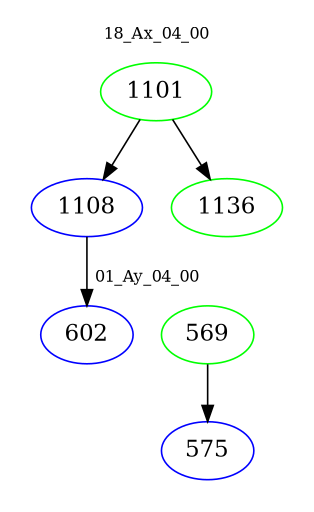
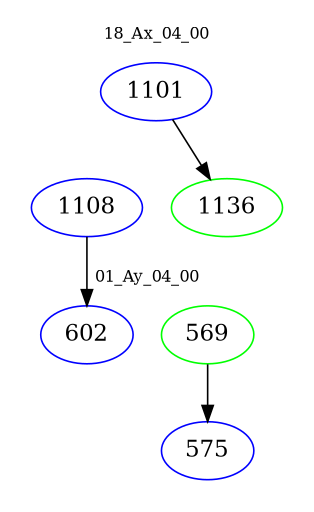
(156, 92) -> (156, 92)
(126, 142) -> none
